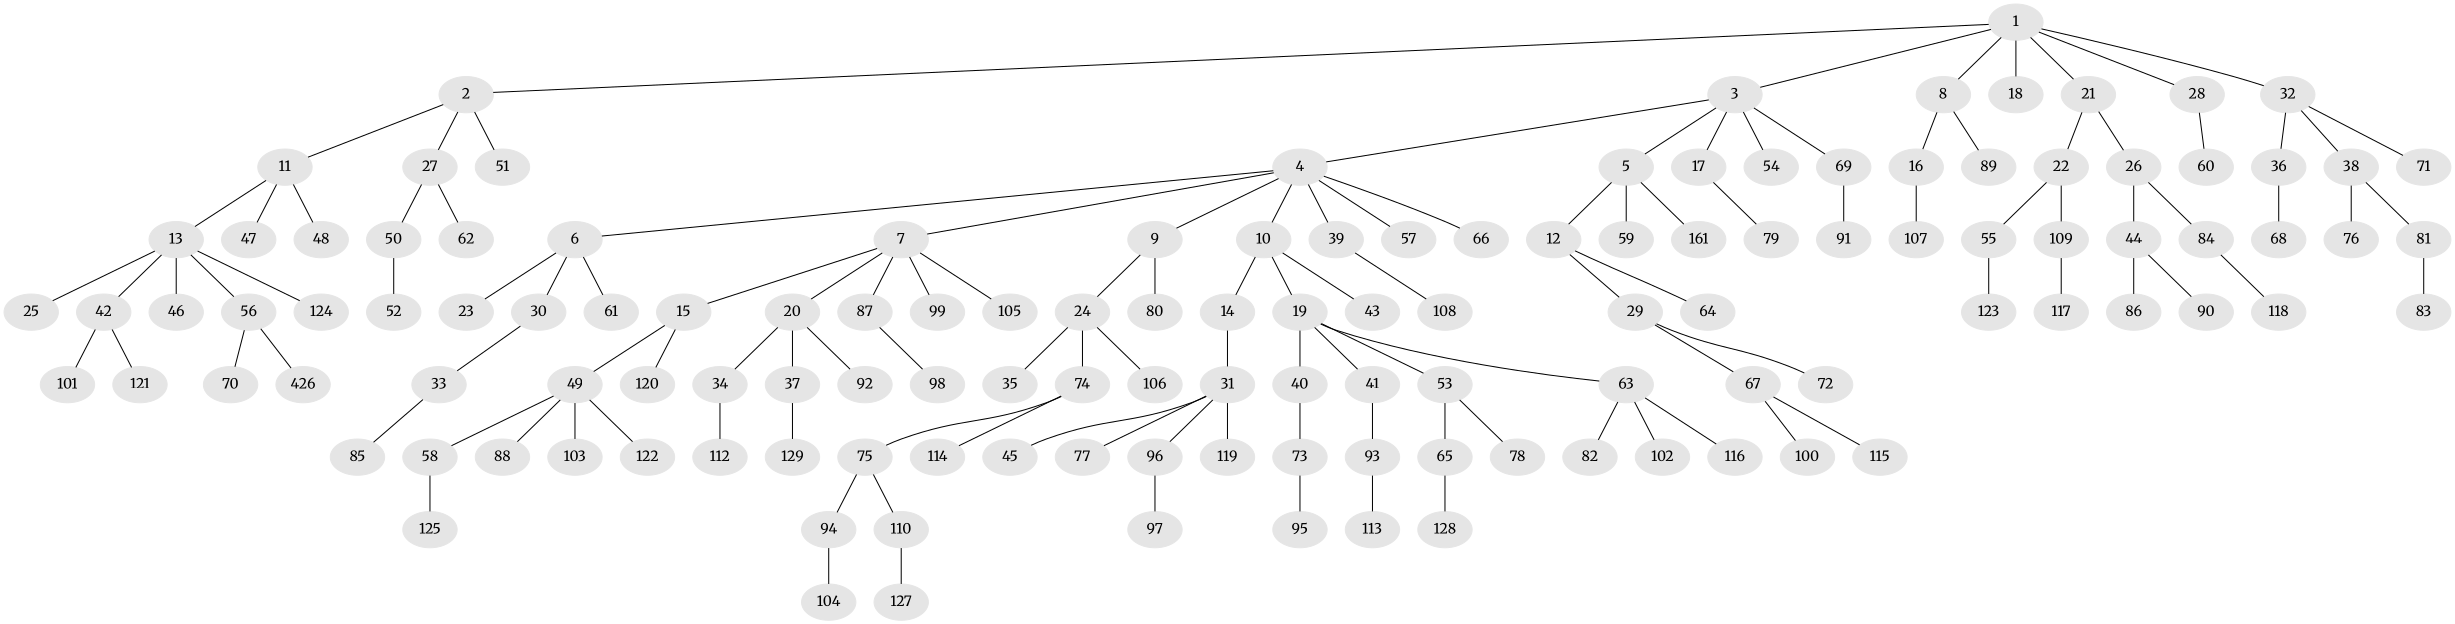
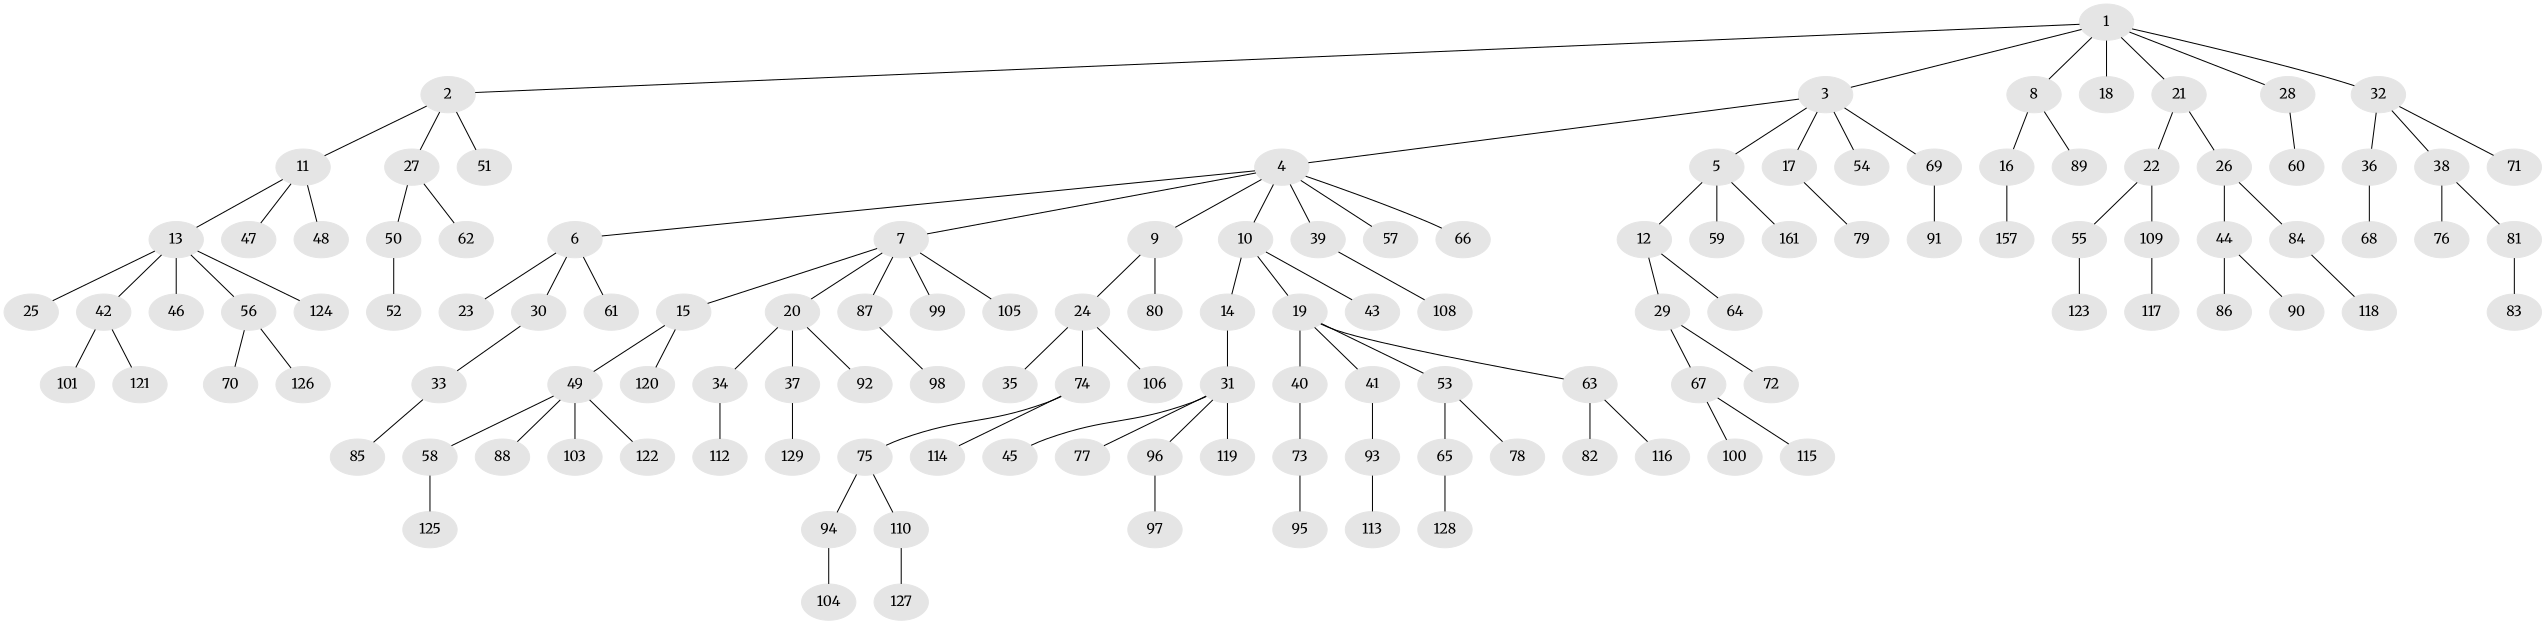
(1916, 240) -> (2007, 240)
(303, 385) -> (303, 385)
(1662, 457) -> none
